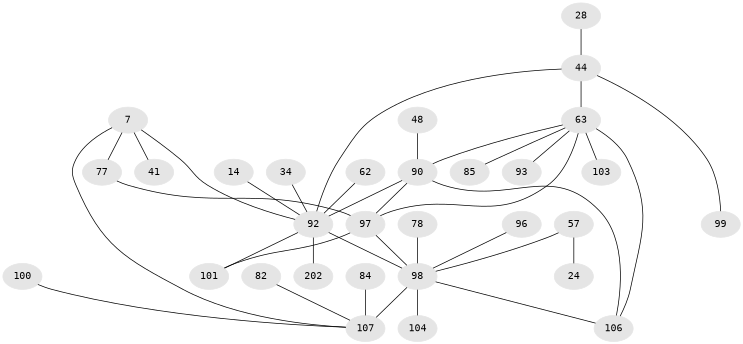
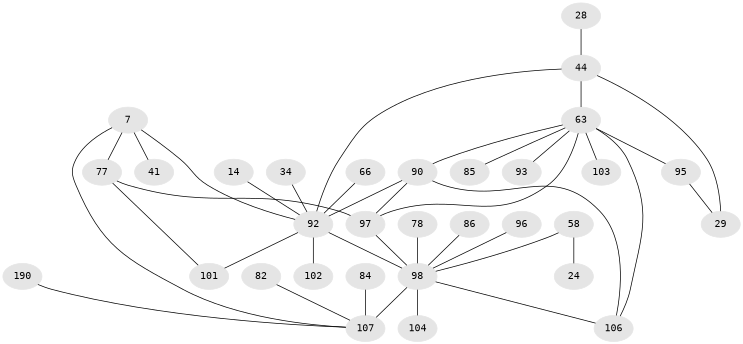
(418, 120) -> none
(365, 172) -> (365, 172)
none -> (681, 172)
none -> (470, 224)
(574, 224) -> (574, 224)
(721, 224) -> (721, 224)
(287, 250) -> (155, 224)
(22, 276) -> (22, 276)
(313, 276) -> (313, 276)
